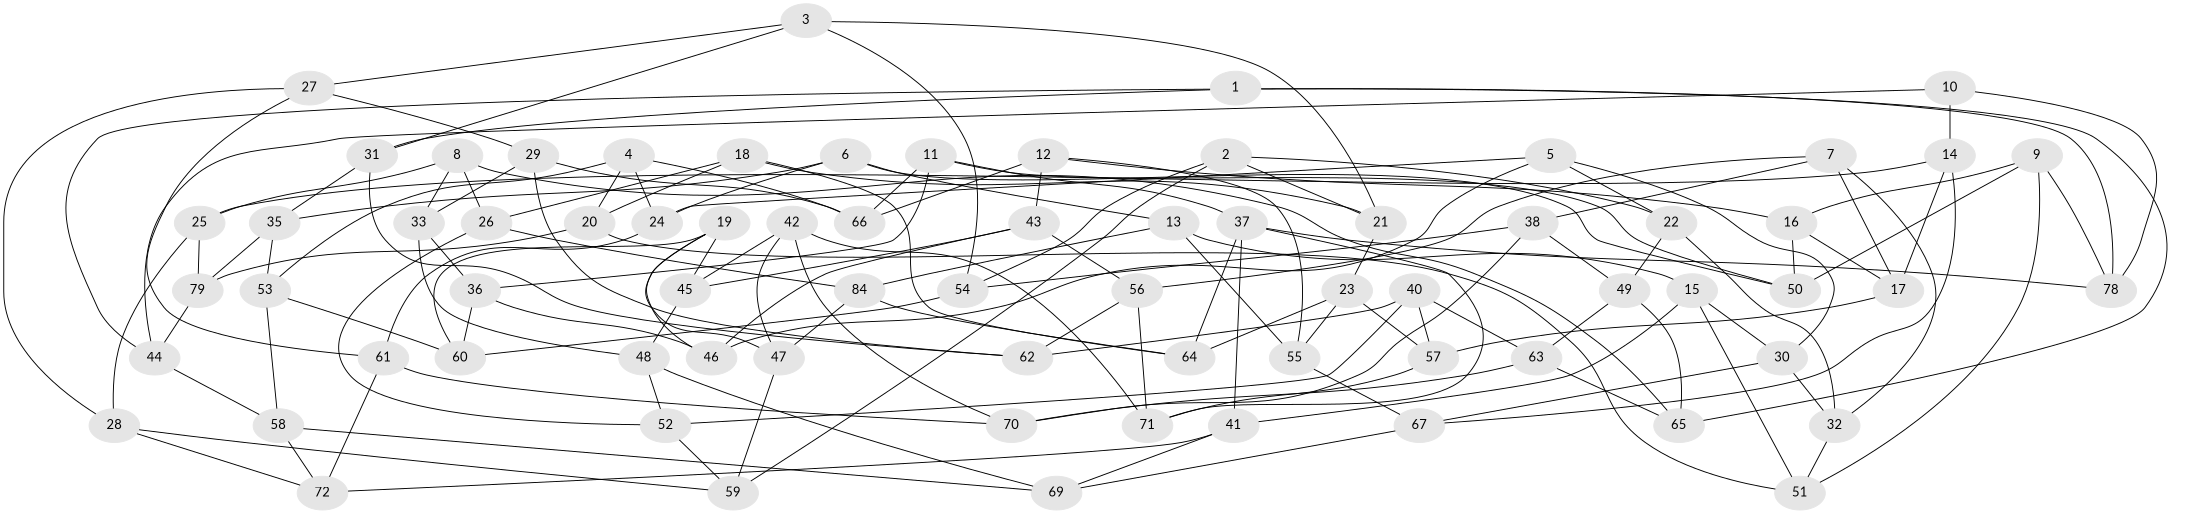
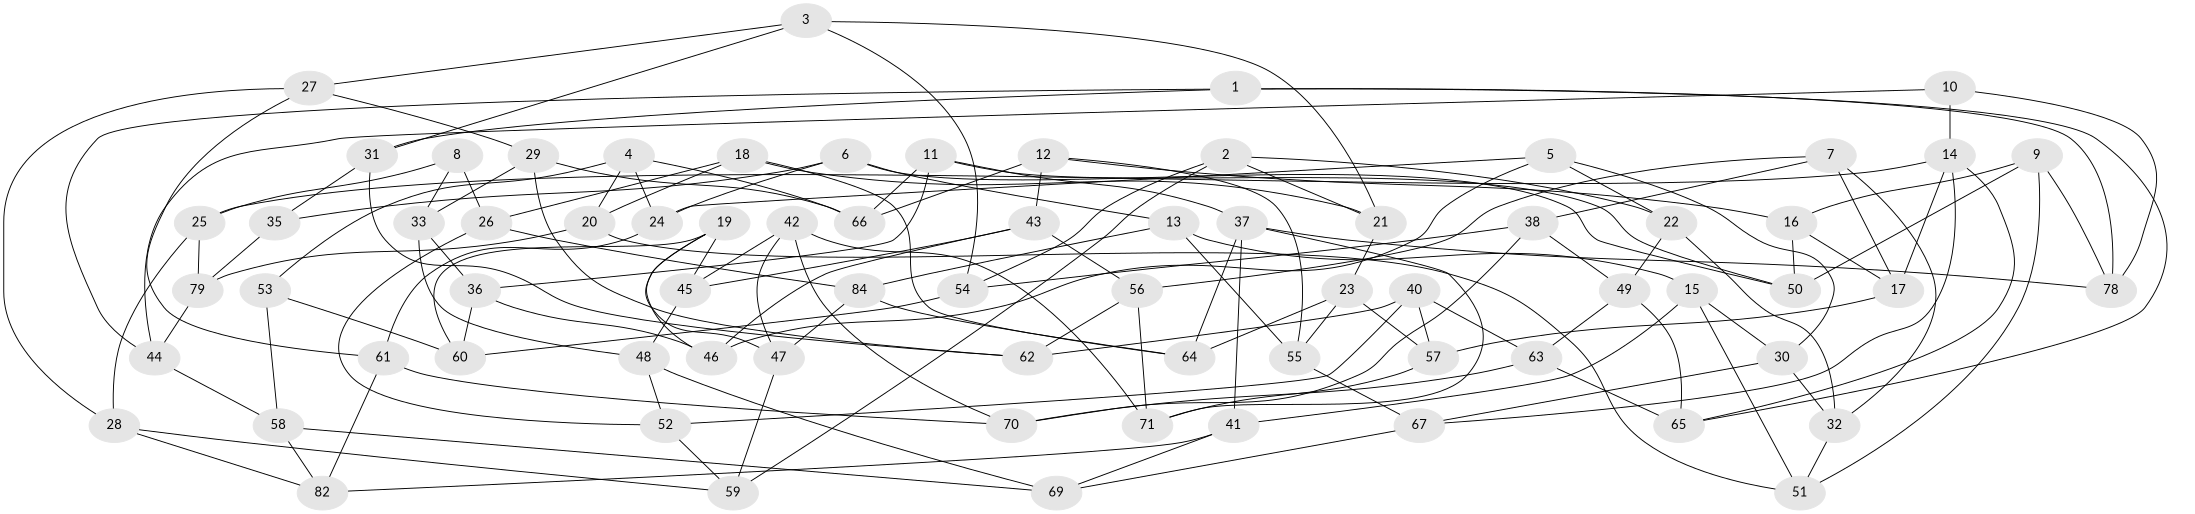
(1195, 191) -> (1931, 352)
(270, 257) -> none
(322, 493) -> (322, 493)
